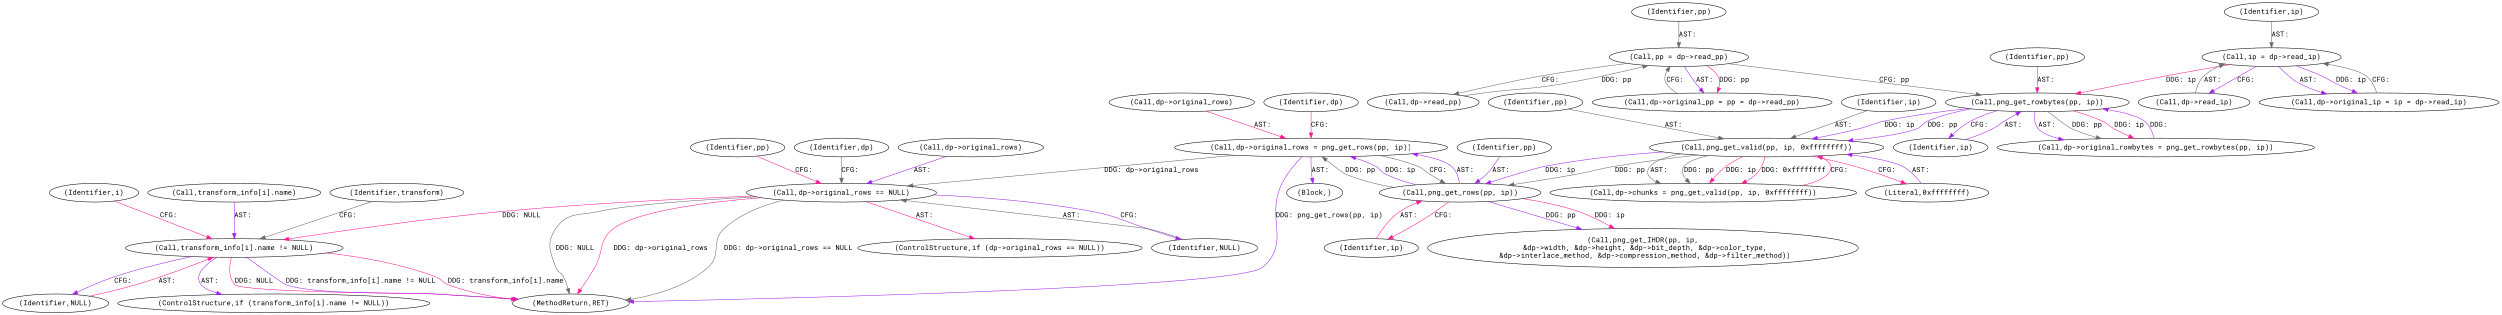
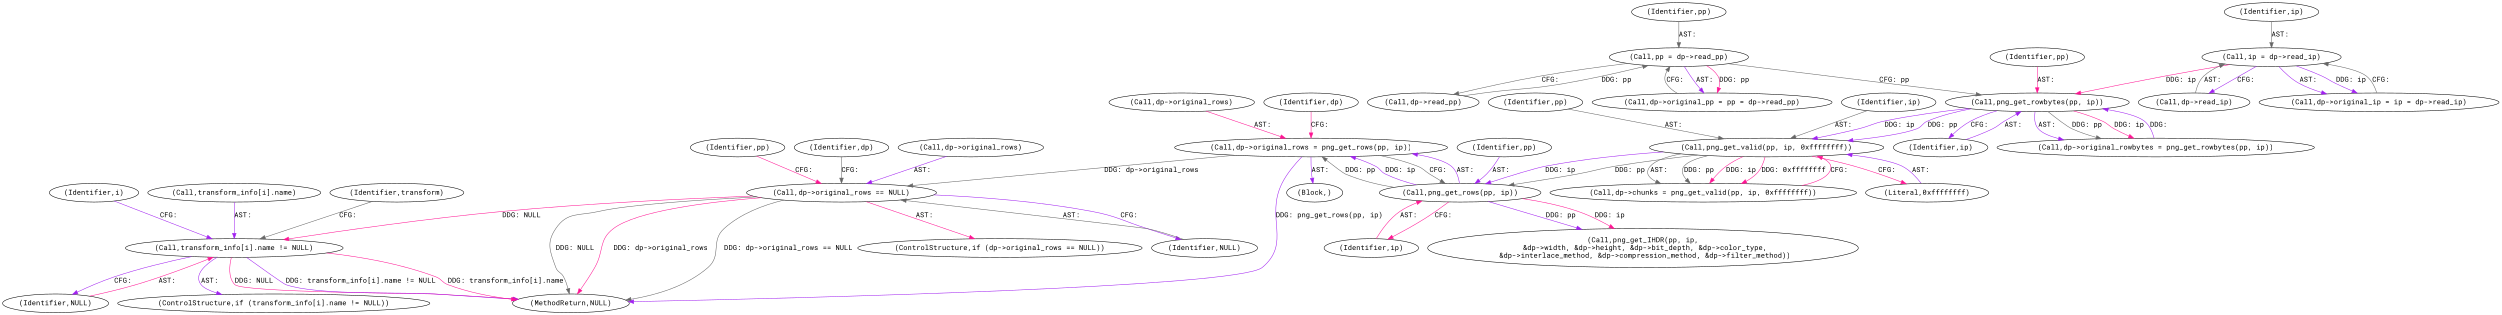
(161, 219) -> (161, 219)
(571, 303) -> (571, 303)
